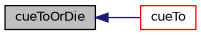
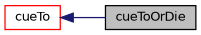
(124, 18) -> (89, 18)
